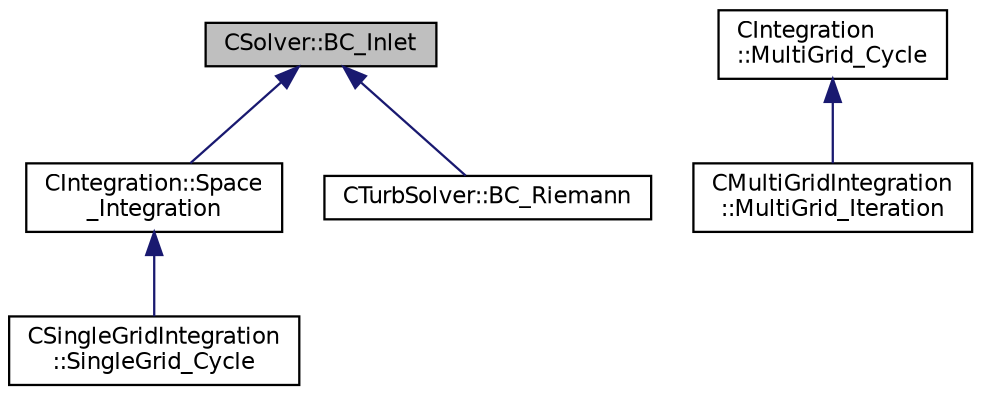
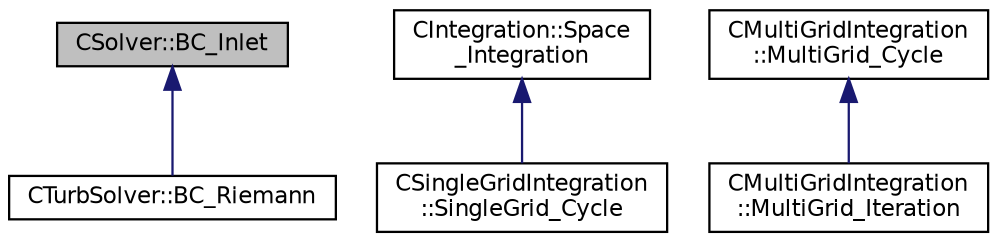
(833, 45) -> (849, 45)
(236, 123) -> none
